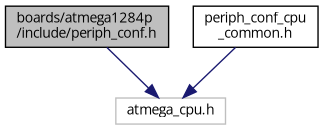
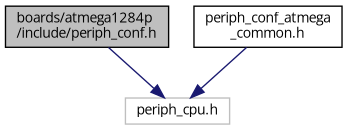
(256, 27) -> (268, 27)
(171, 111) -> (178, 111)
